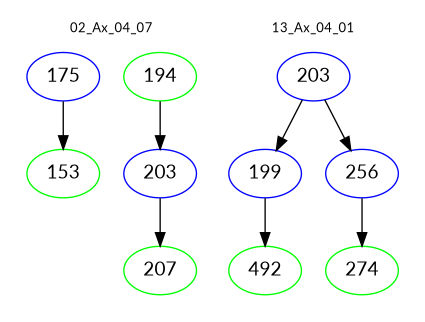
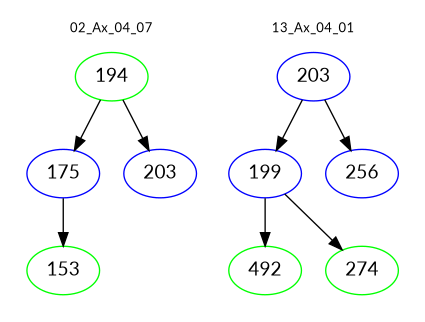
none -> (91, 119)
(362, 215) -> (309, 217)
(160, 271) -> none
